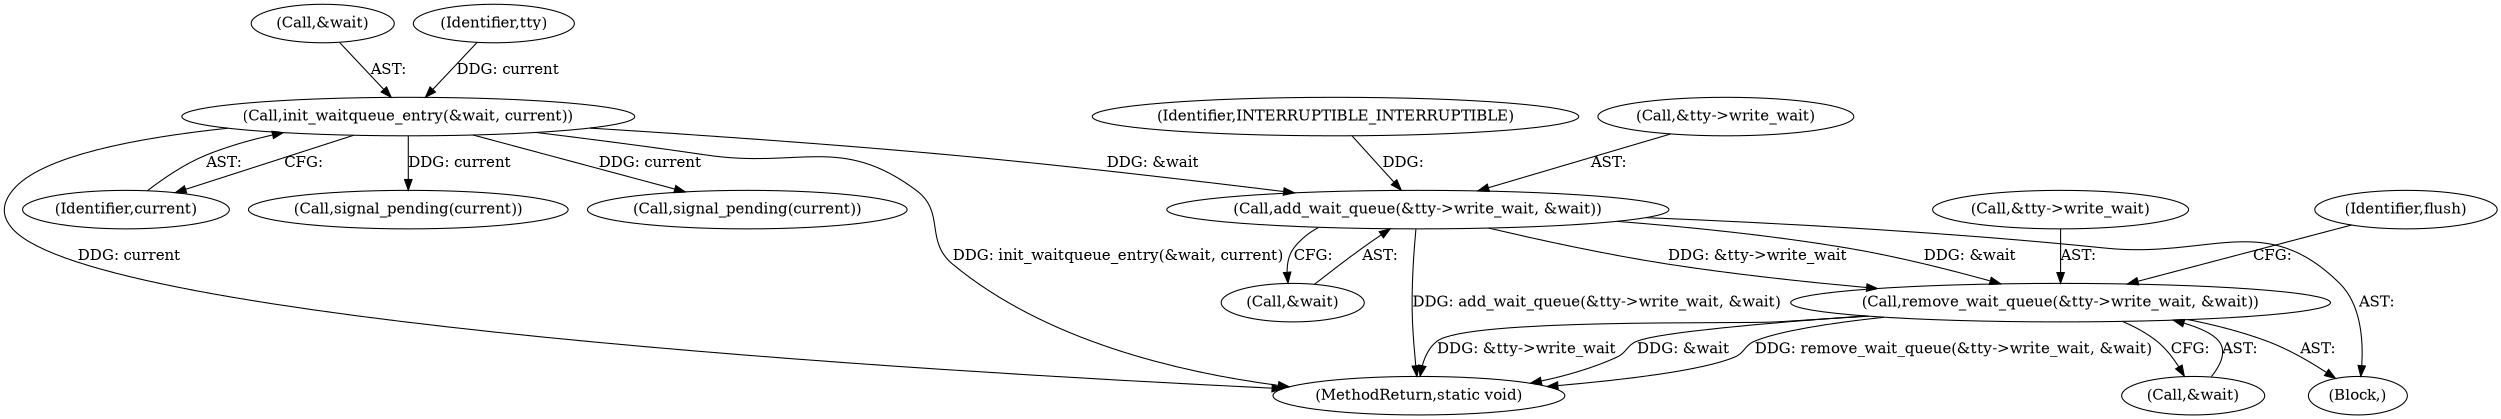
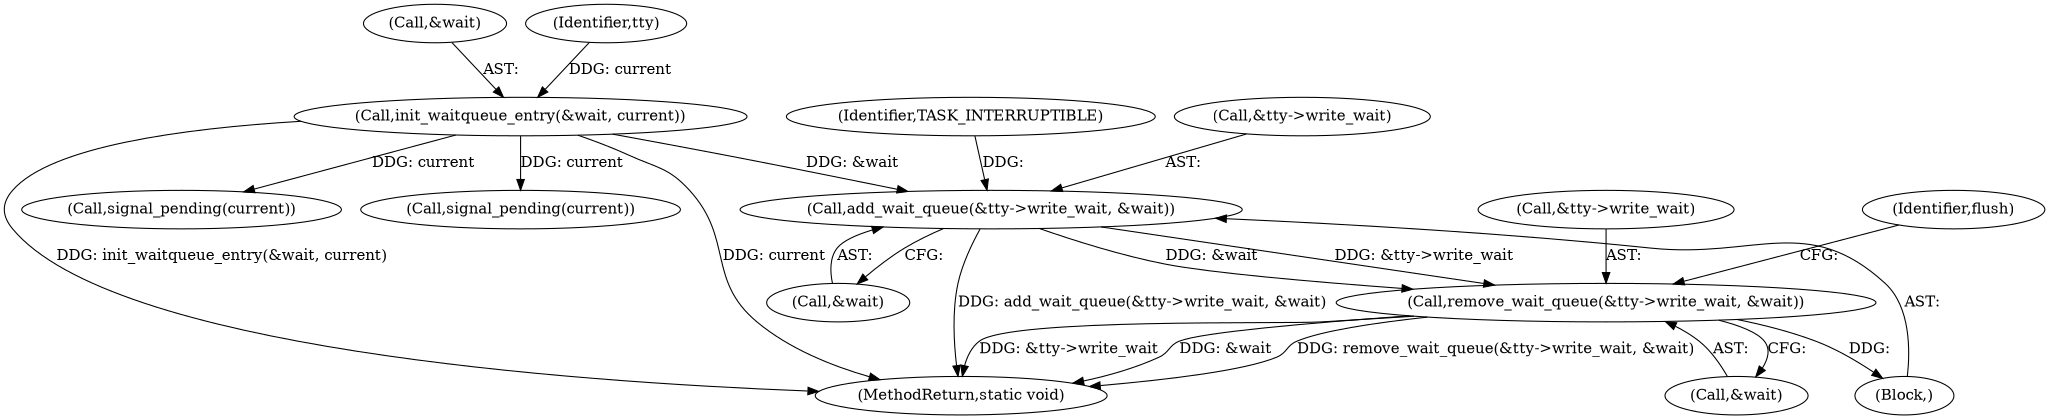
(1336, 117) -> (971, 117)
(126, 210) -> none
(2042, 242) -> (1629, 246)
(2320, 349) -> (1872, 349)
